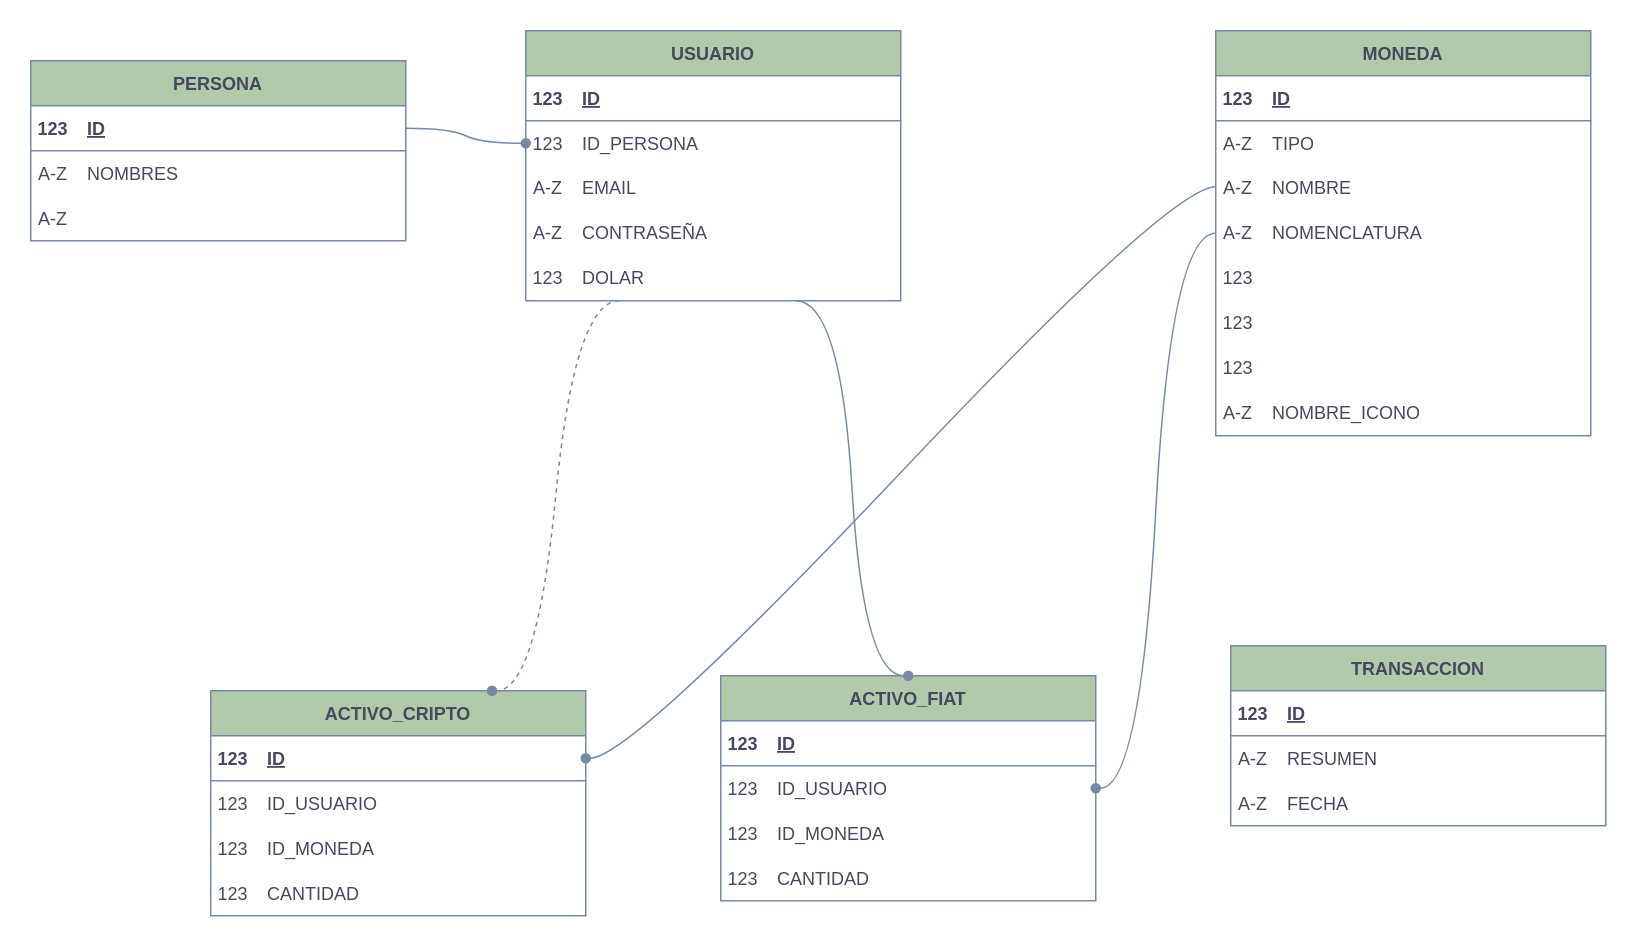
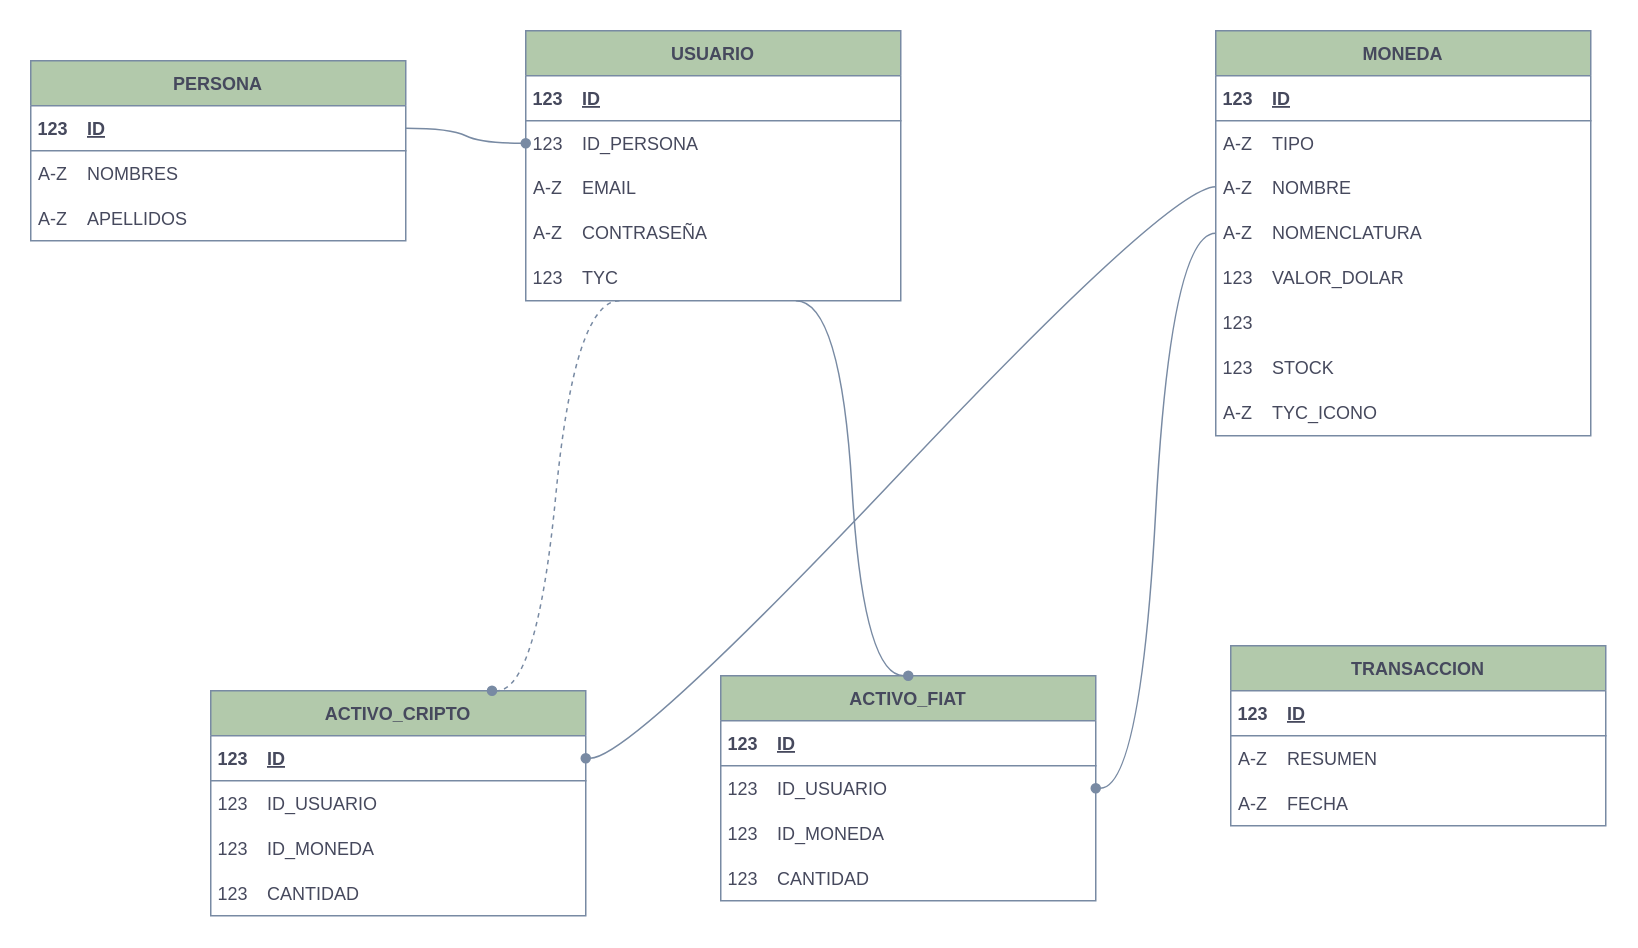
none -> (241, 218)
none -> (1426, 277)
(607, 278) -> (597, 278)
none -> (1426, 367)
(1332, 413) -> (1317, 413)
